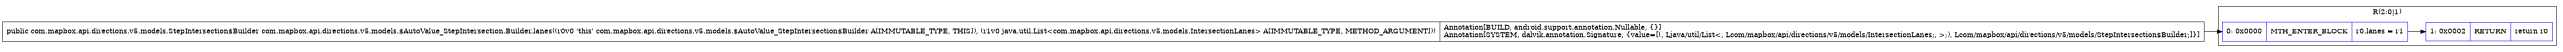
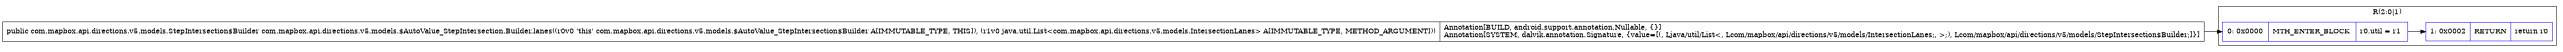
(2380, 31) -> (2381, 31)
